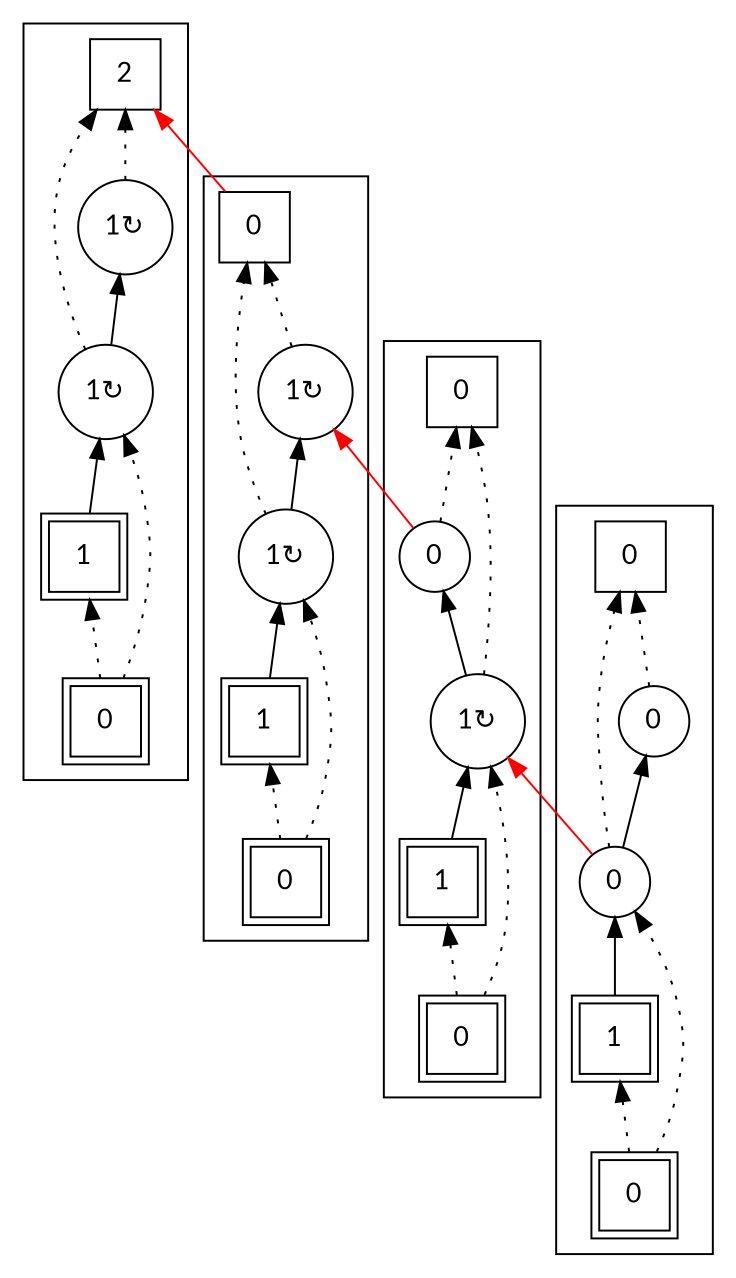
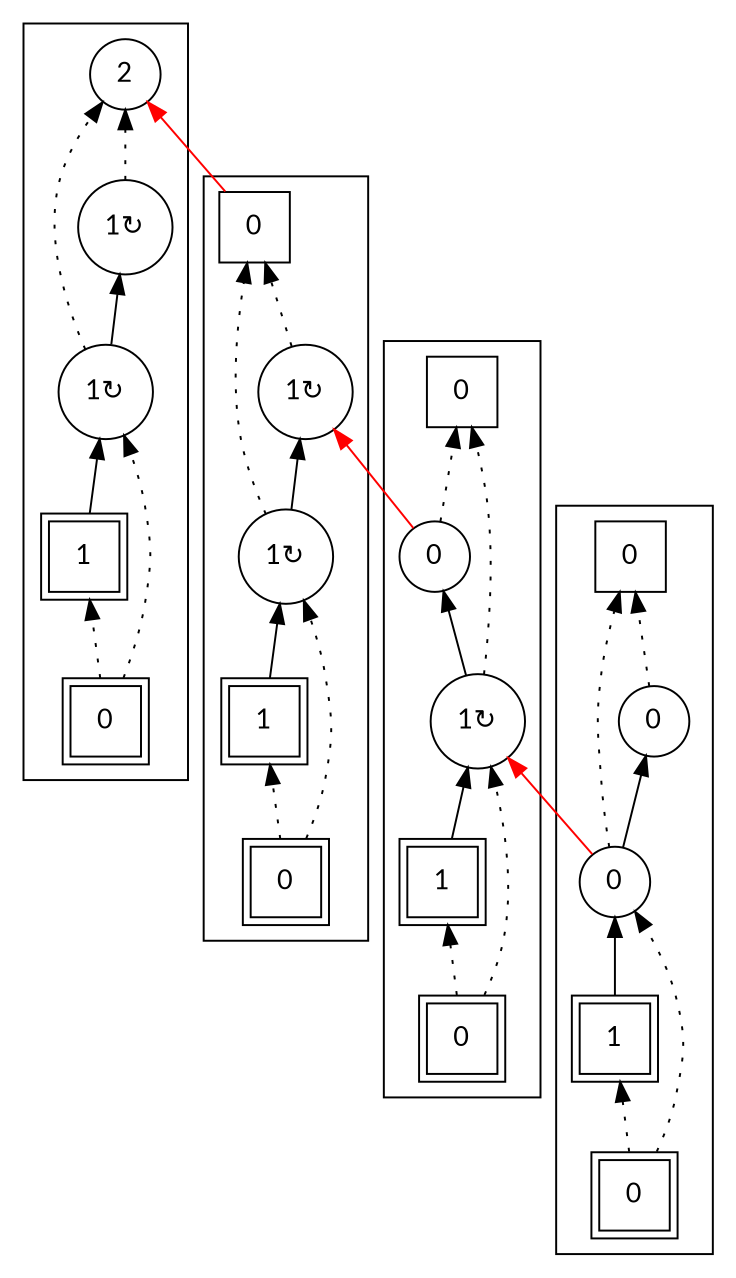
(125, 74) -> (125, 74)
